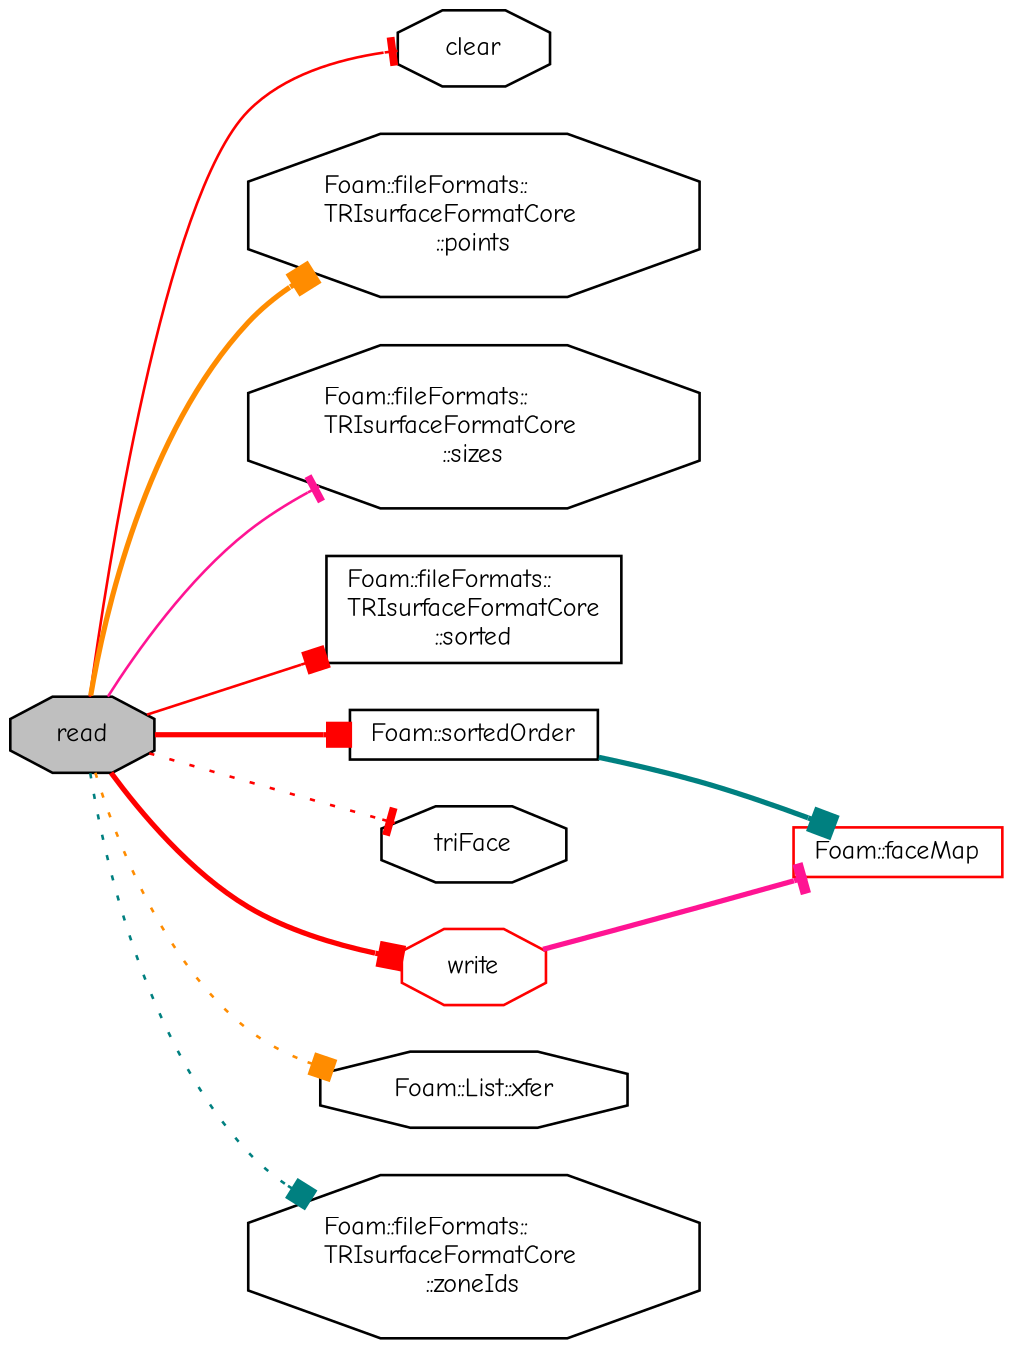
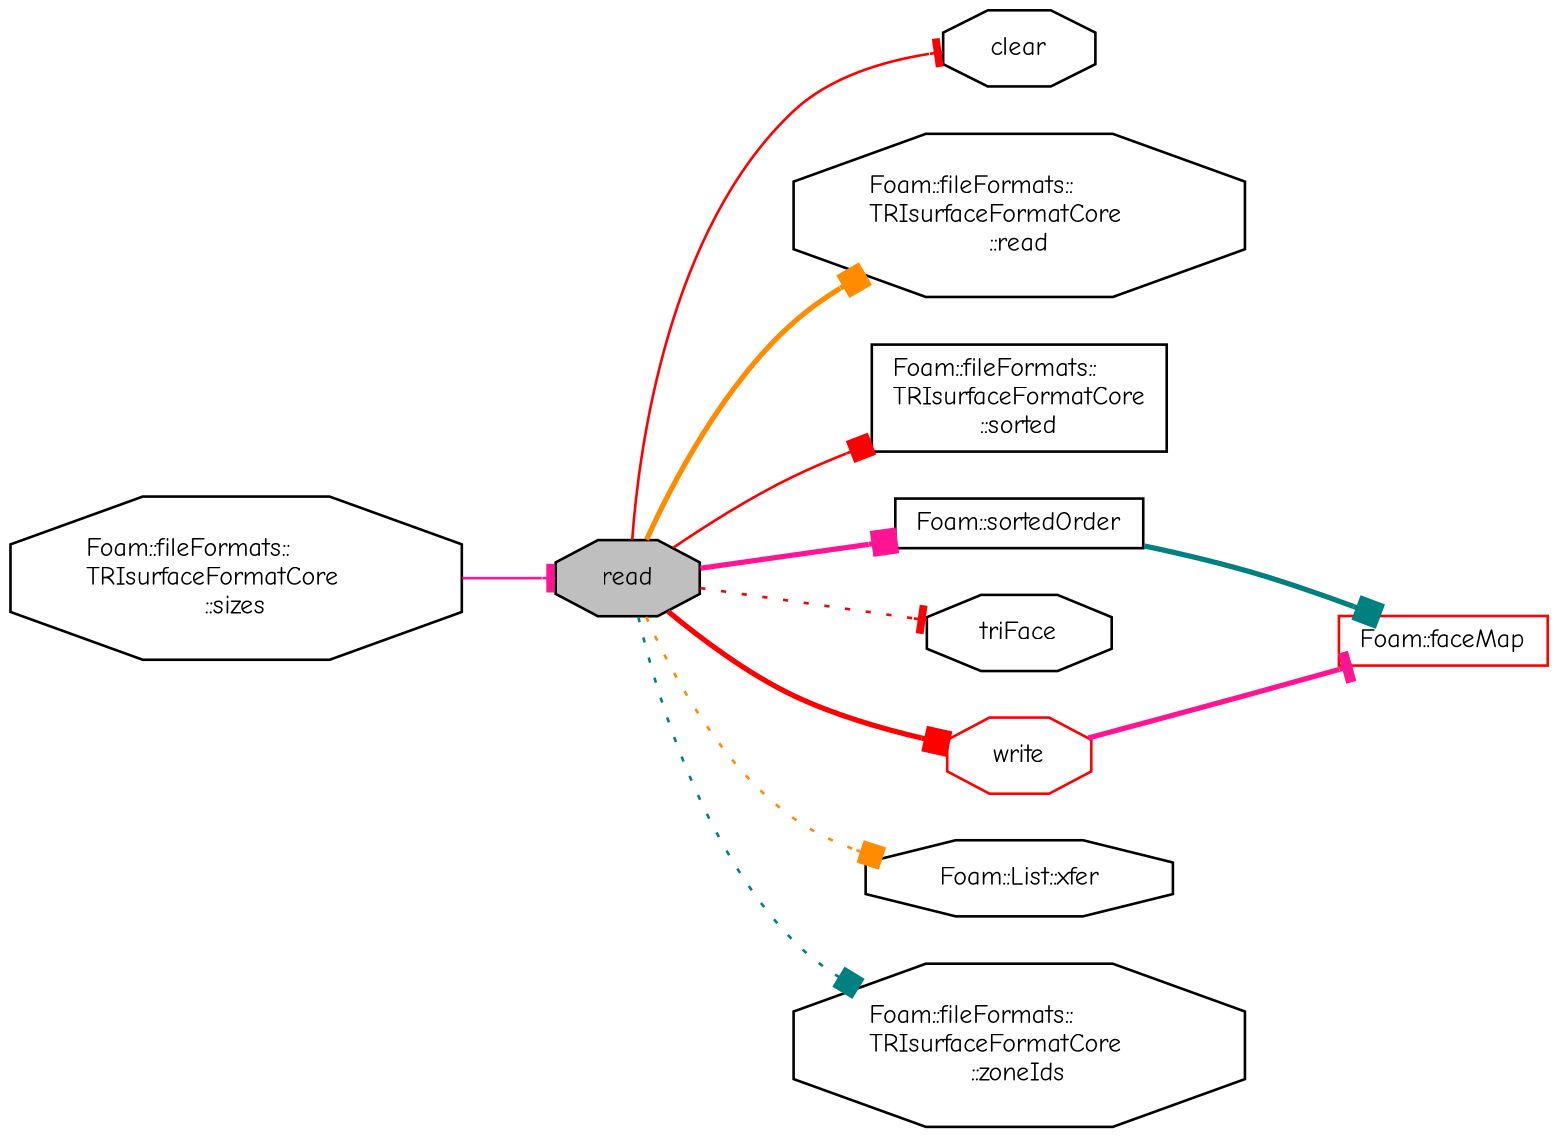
(474, 215) -> (1019, 215)
(195, 582) -> (502, 578)
(239, 735) -> (784, 556)
